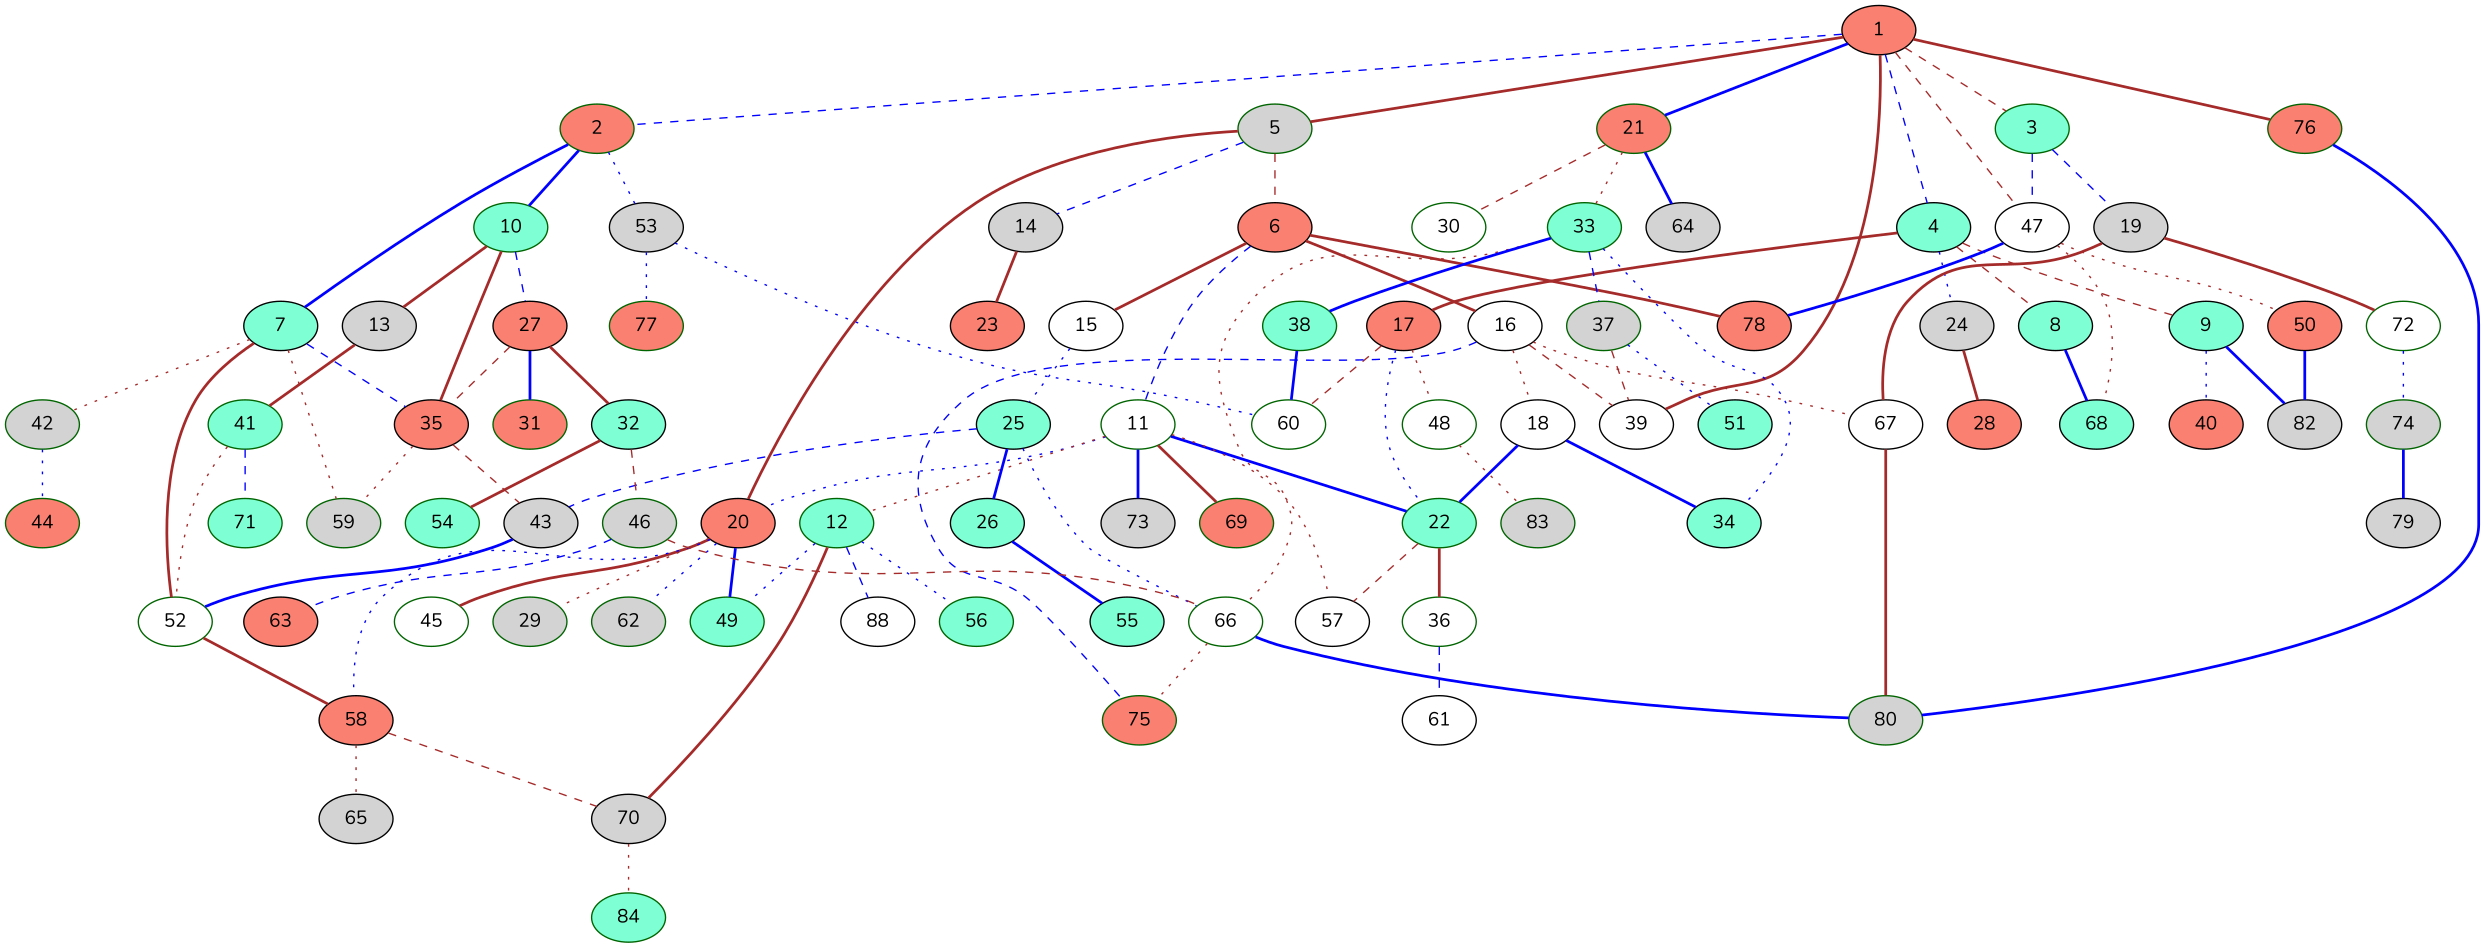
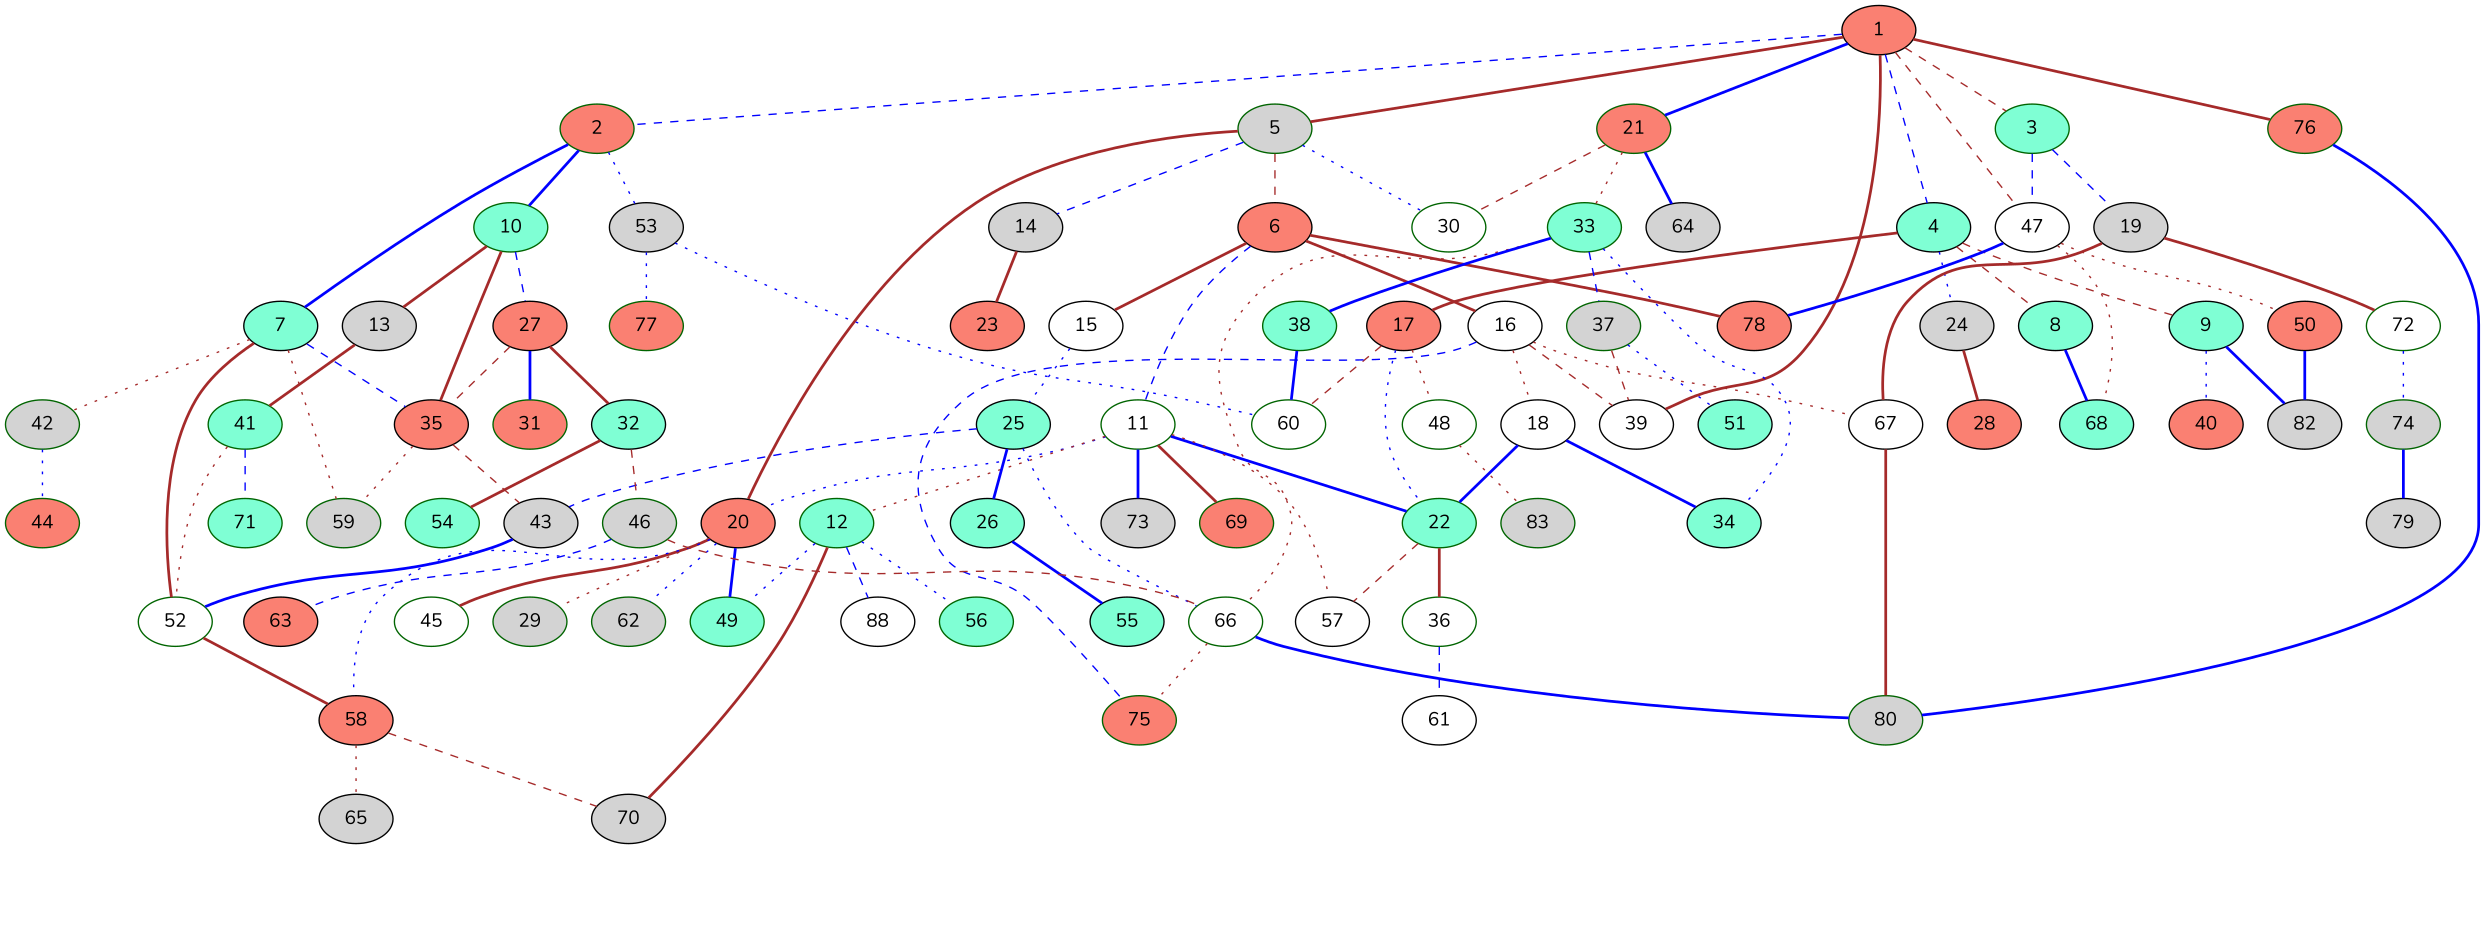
none -> (1362, 178)
(629, 918) -> none
